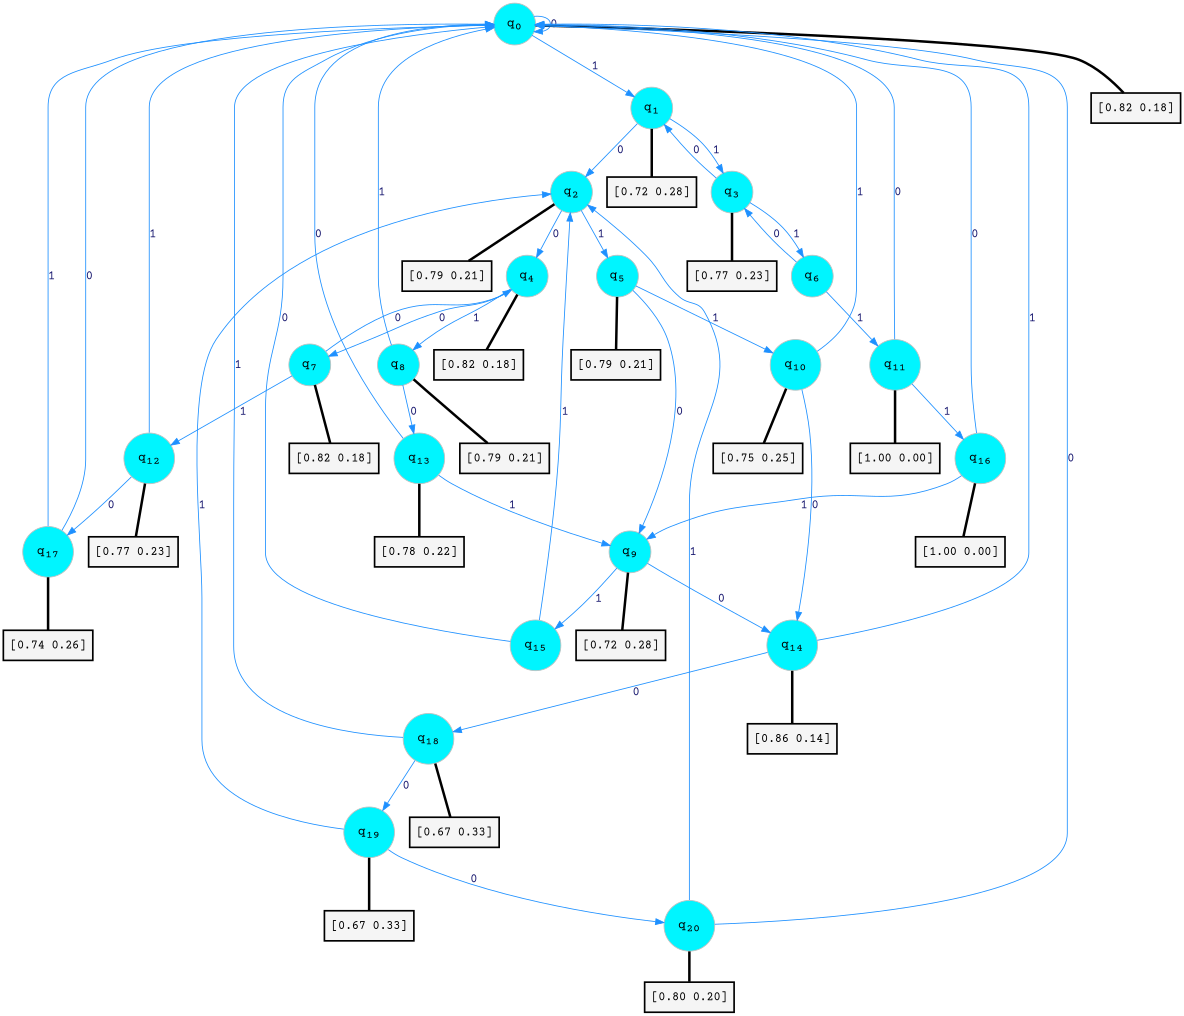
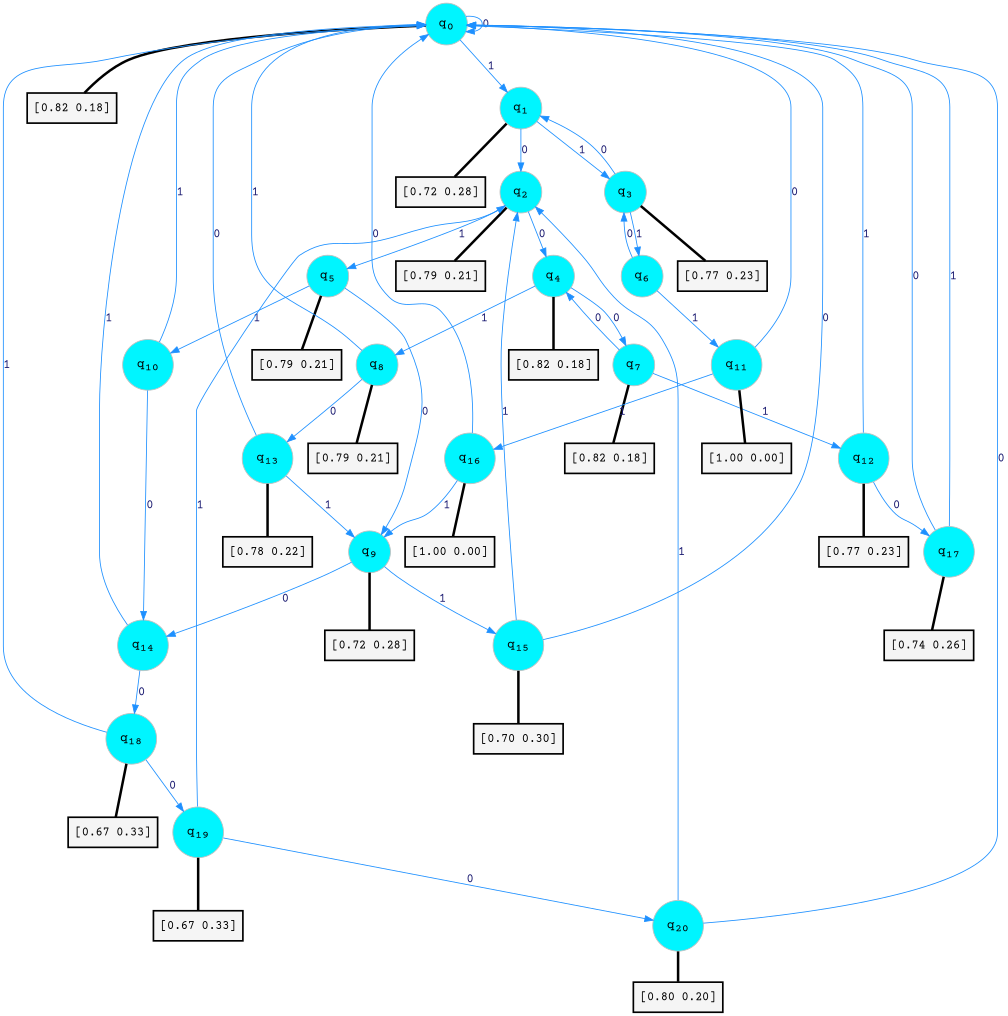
(758, 458) -> none
none -> (518, 739)
(792, 739) -> none
